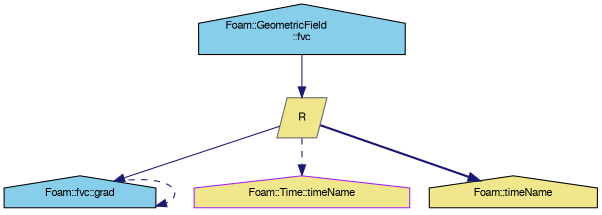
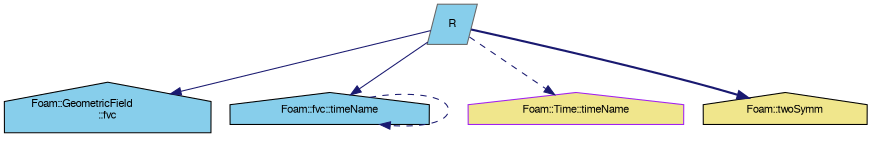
(302, 71) -> (306, 61)
(302, 118) -> (452, 24)
(80, 193) -> (330, 110)
(513, 193) -> (785, 110)
